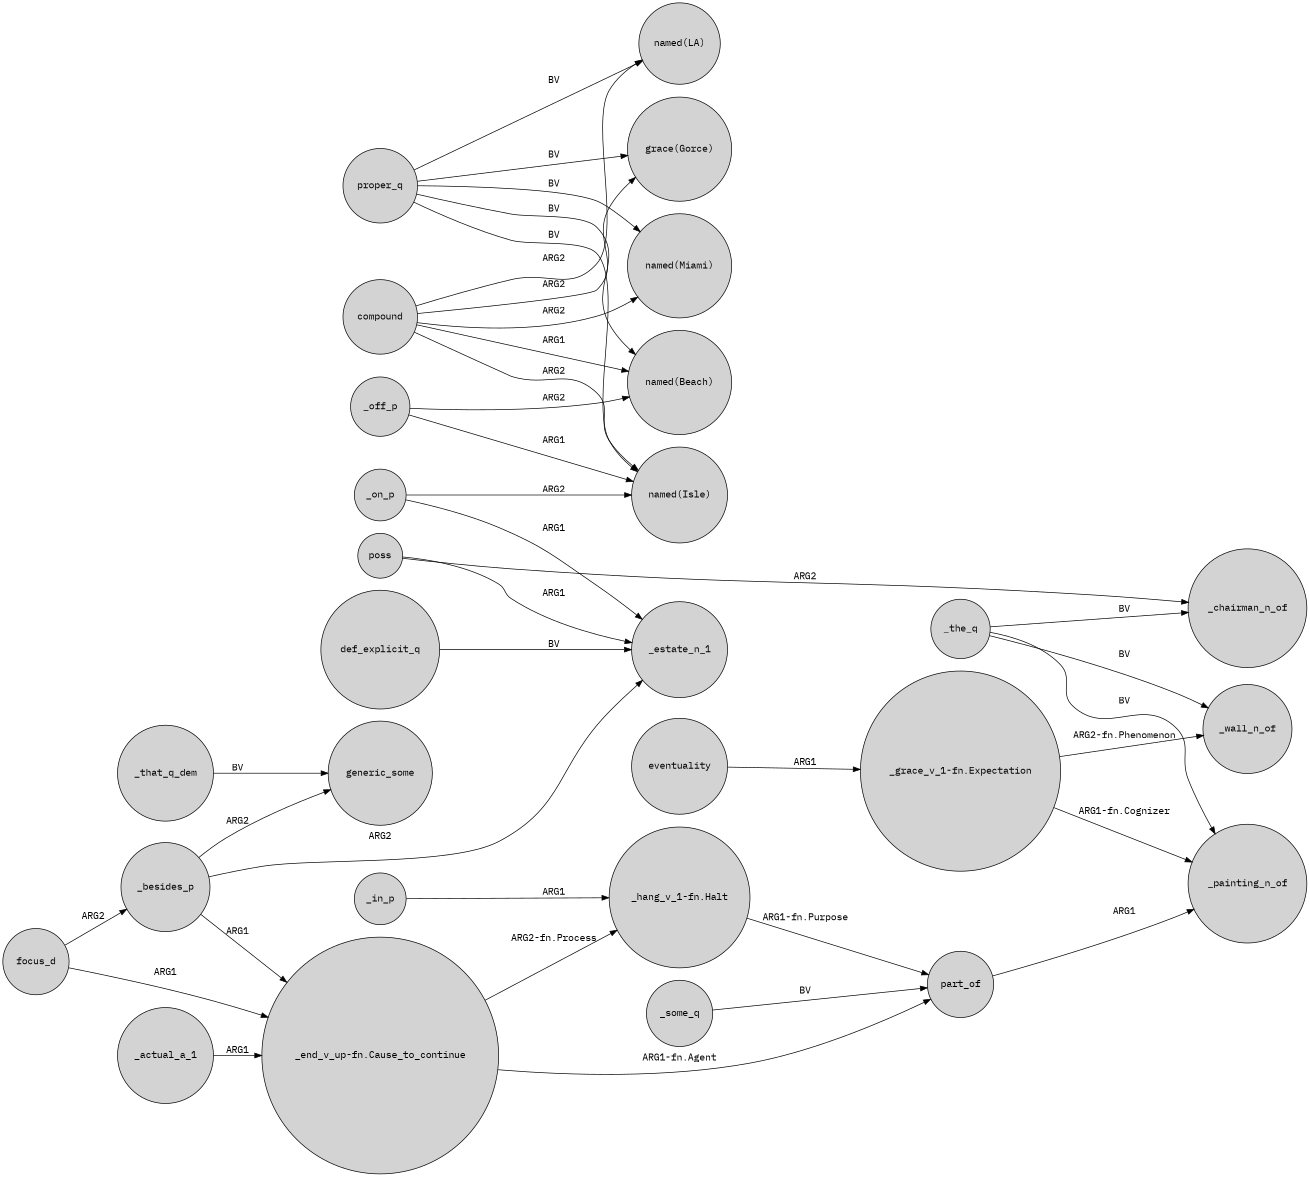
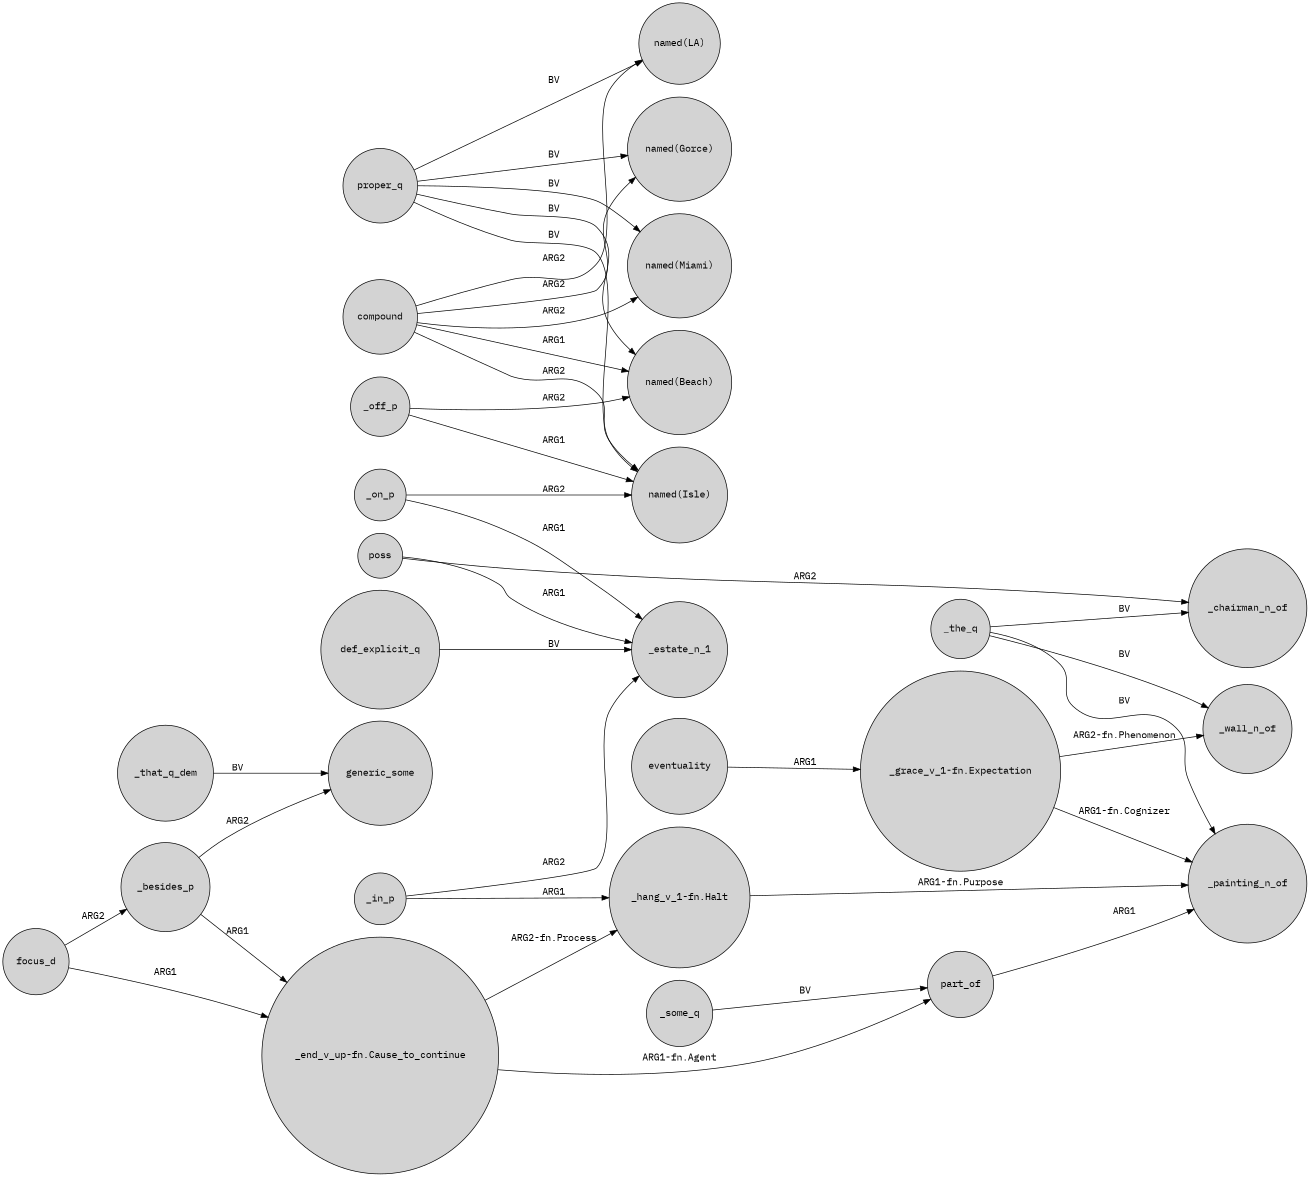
(680, 149) -> (680, 149)
(460, 853) -> (598, 865)
(834, 945) -> (966, 890)
(165, 1056) -> none
